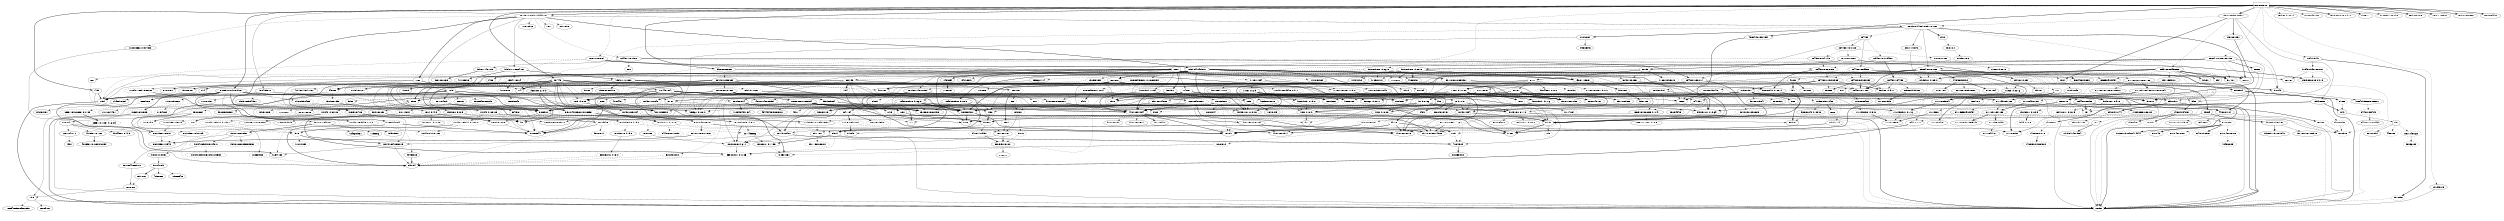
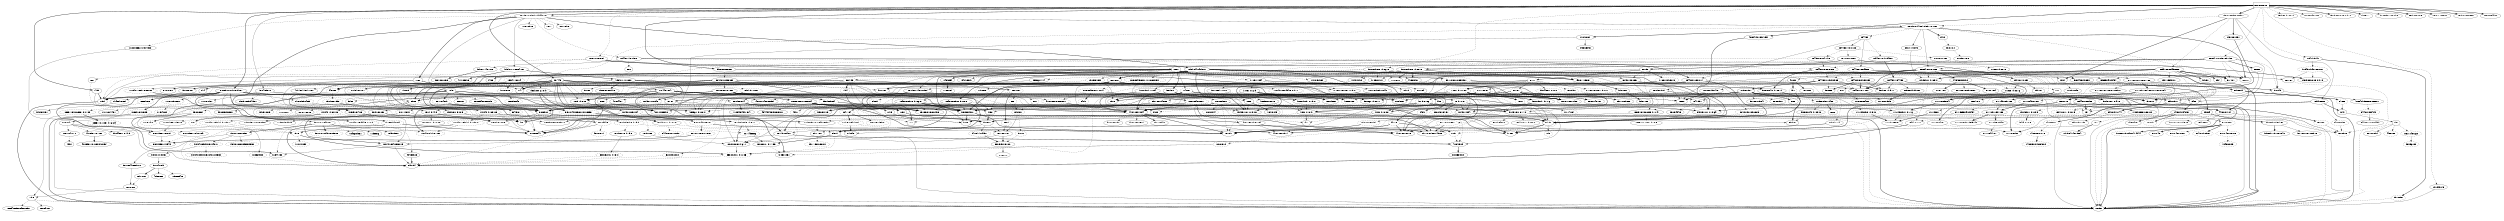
(1378, 94) -> (569, 105)
none -> (326, 134)
